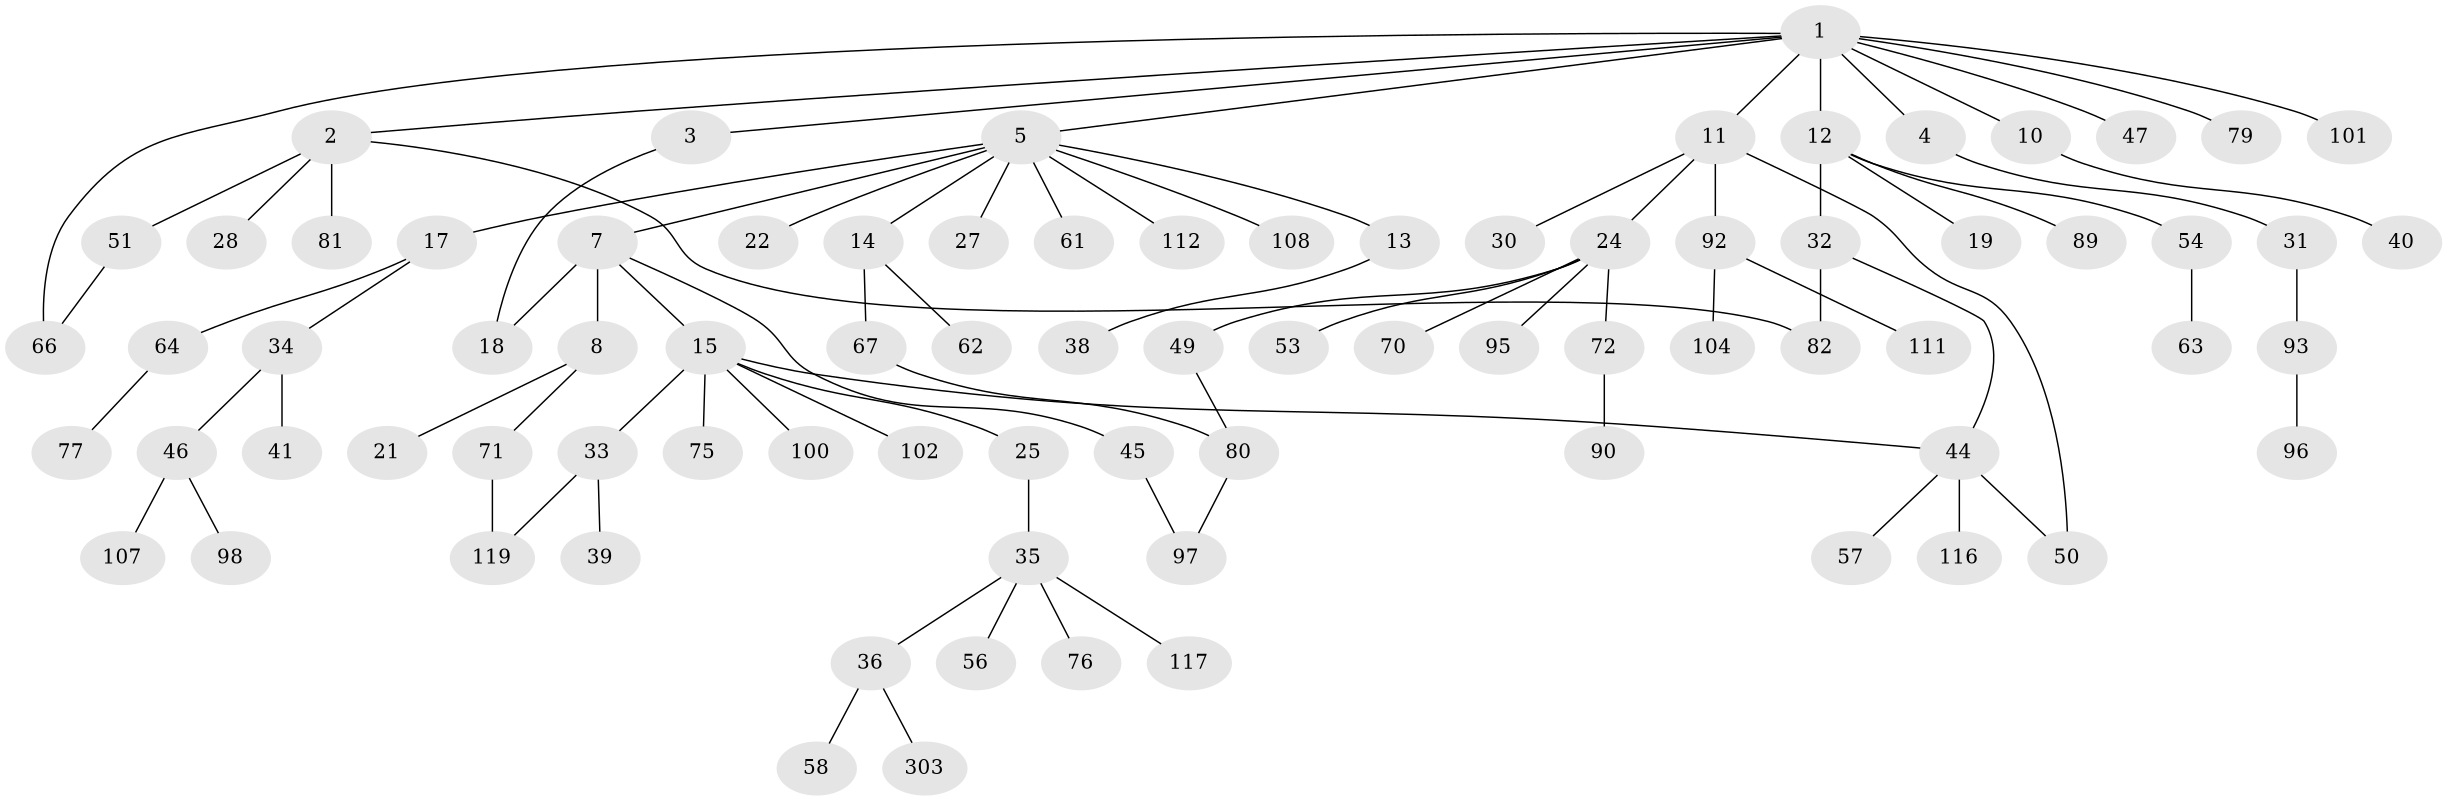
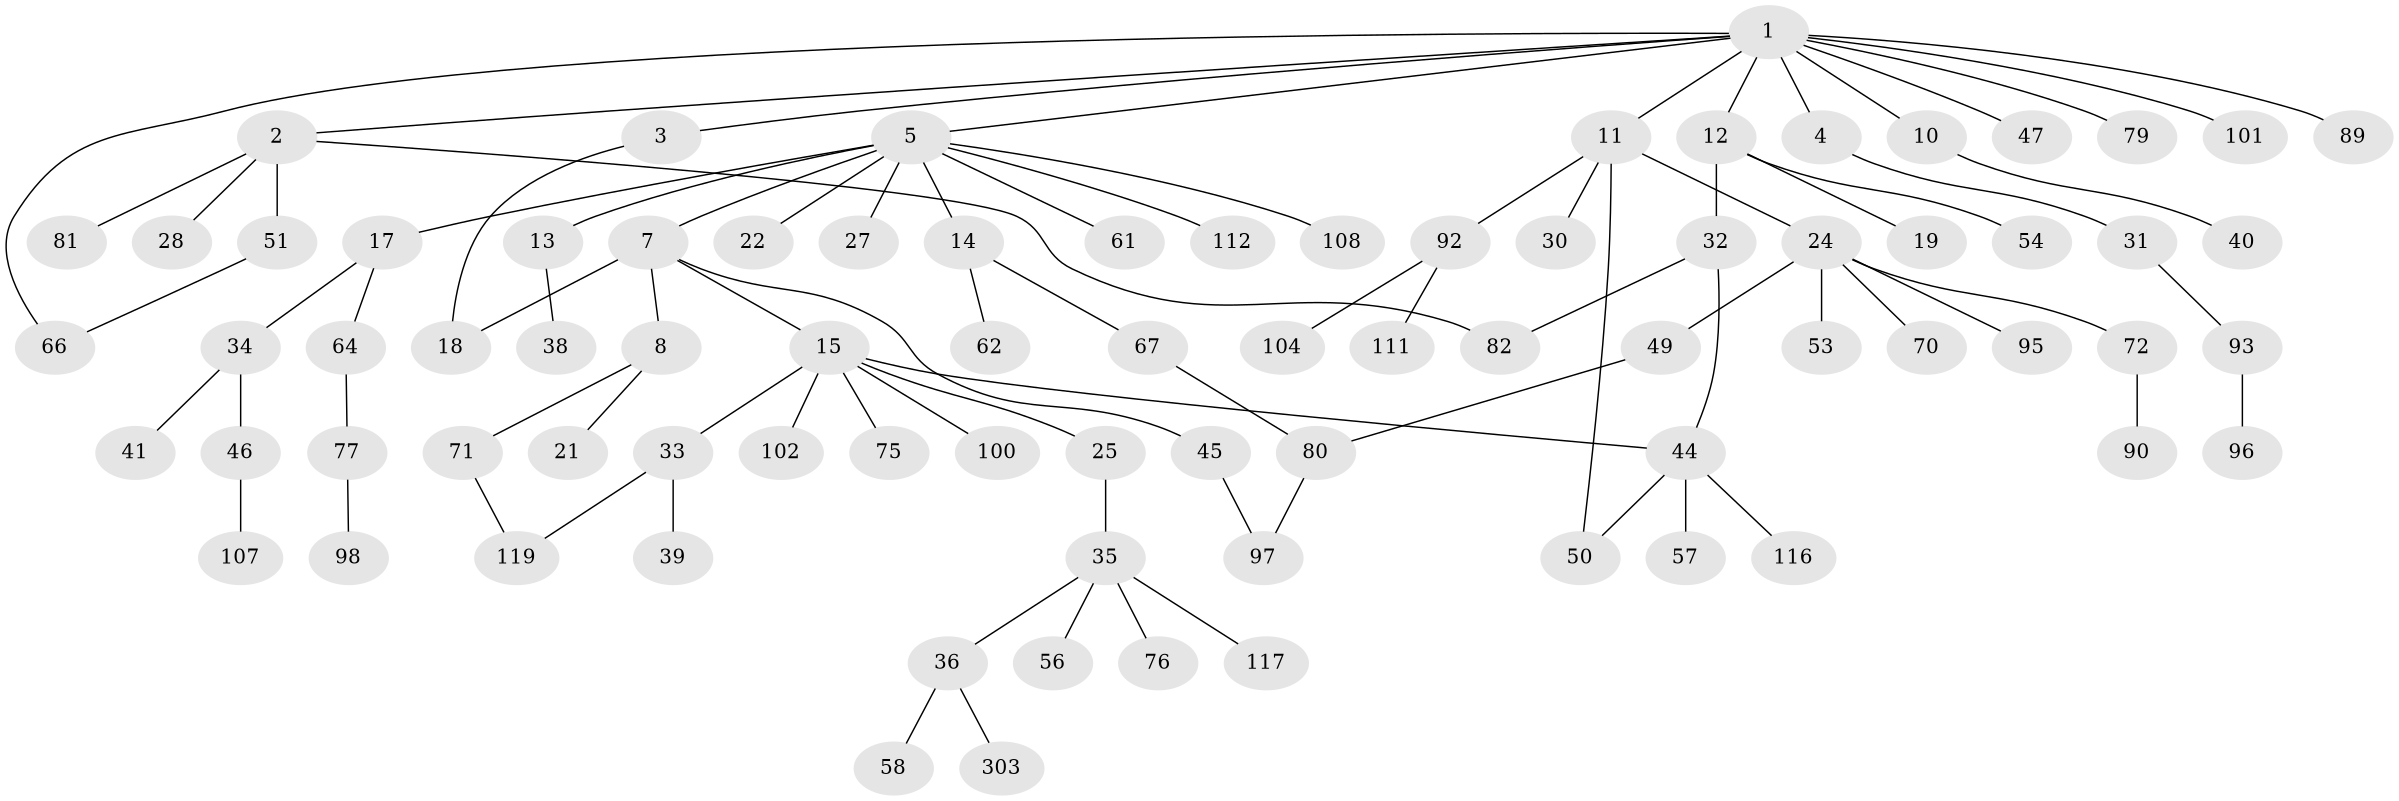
(1974, 196) -> (2069, 62)
(2192, 348) -> none
(204, 506) -> (348, 506)
